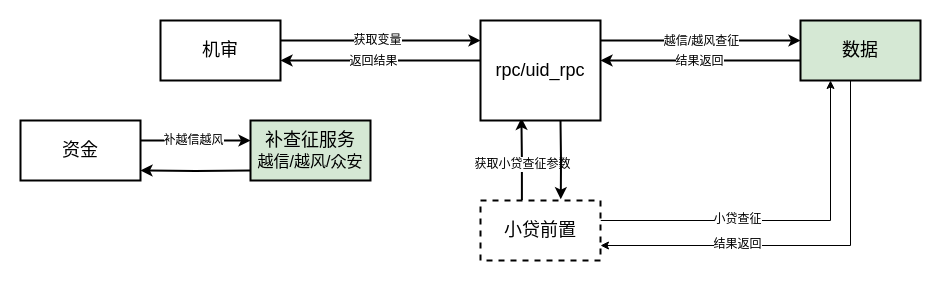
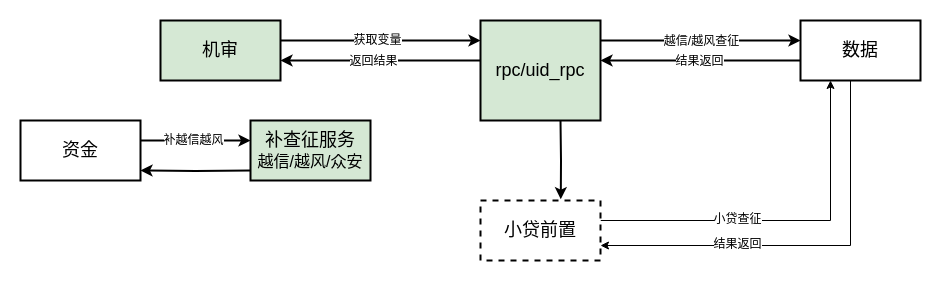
(221, 51) -> (221, 51)
(861, 51) -> (861, 51)
(541, 71) -> (541, 71)
(522, 164) -> none
